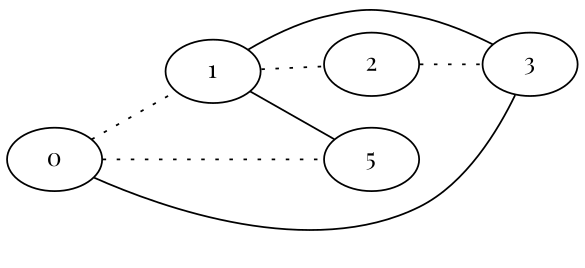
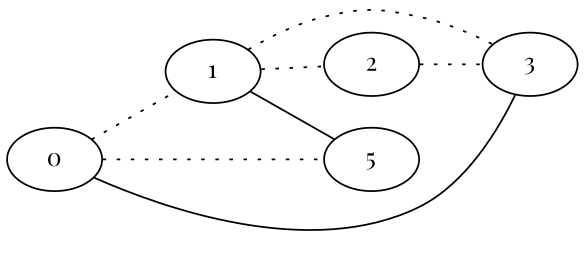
(369, 10) -> (369, 10)
